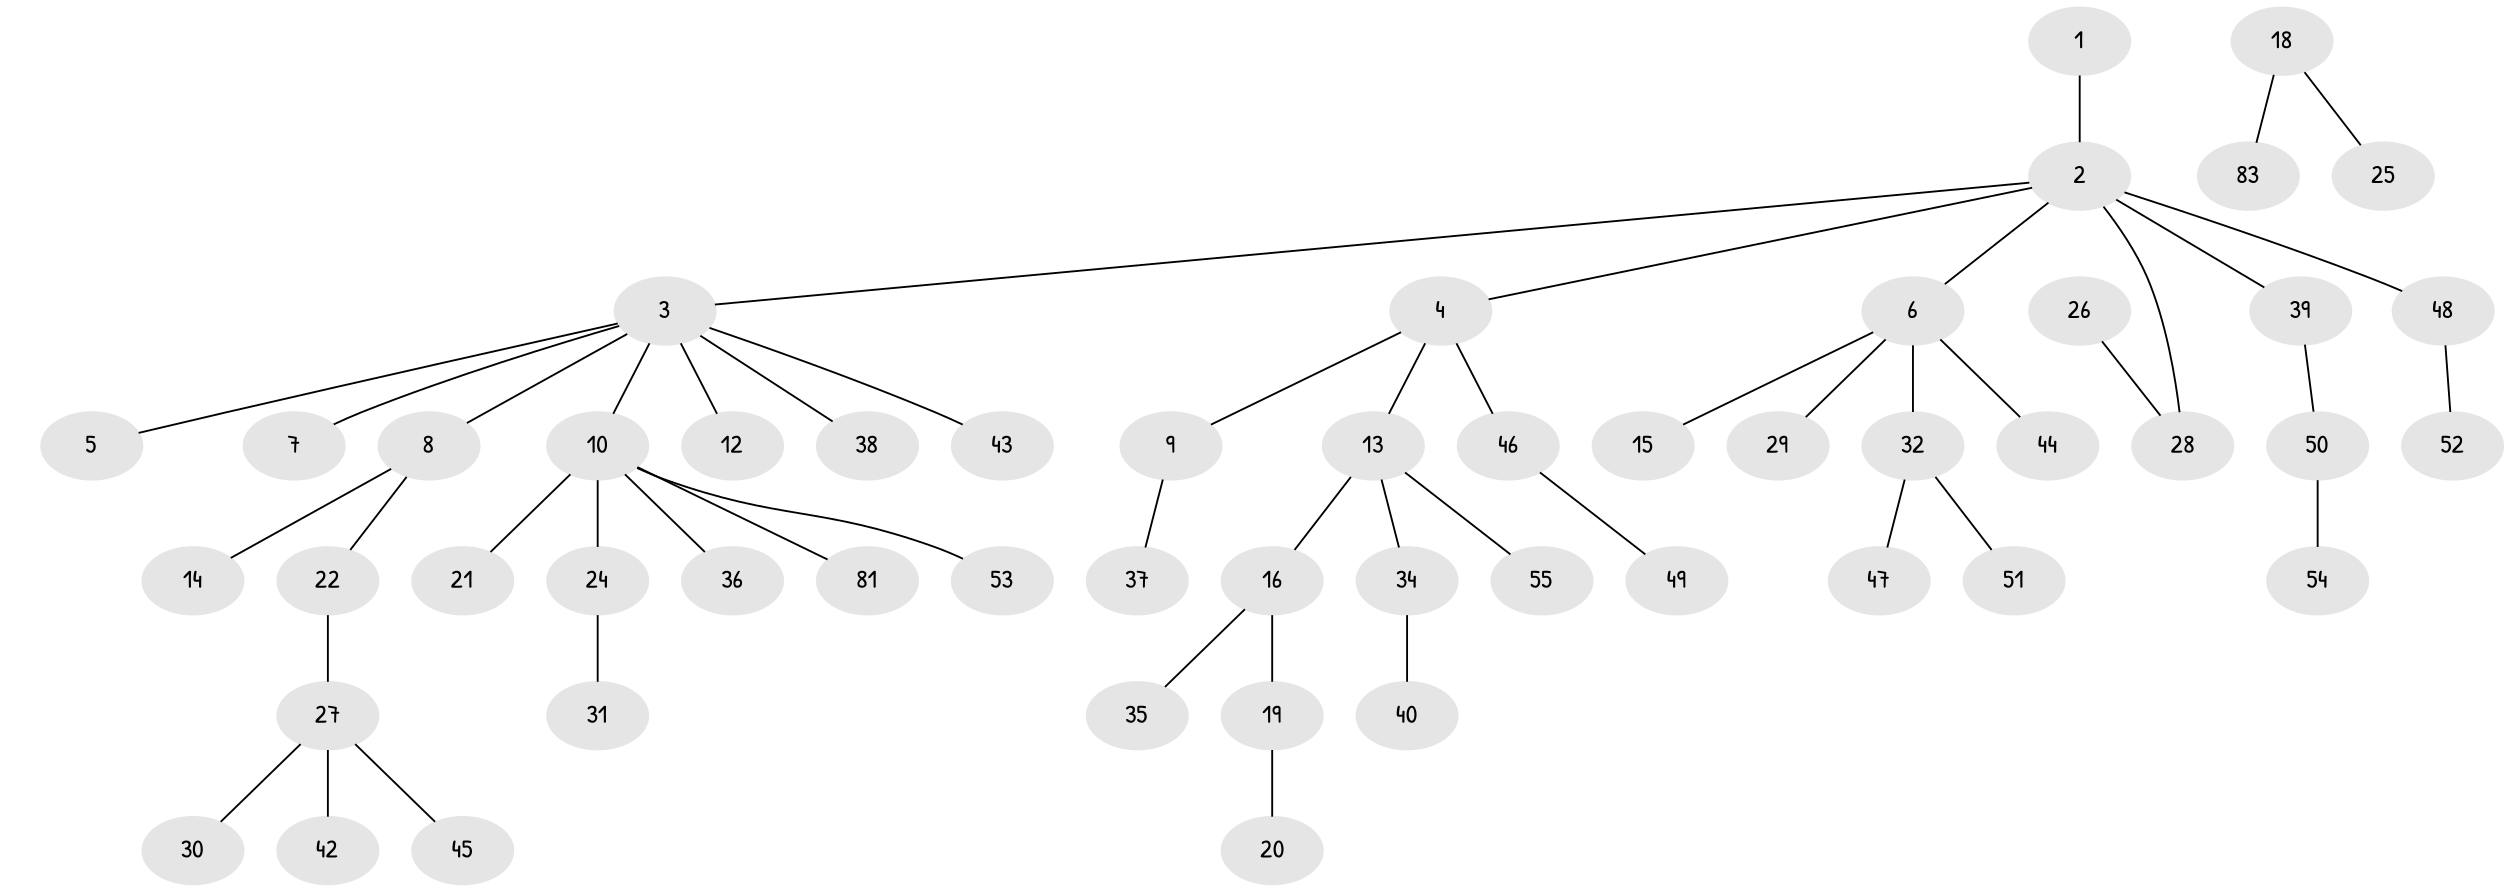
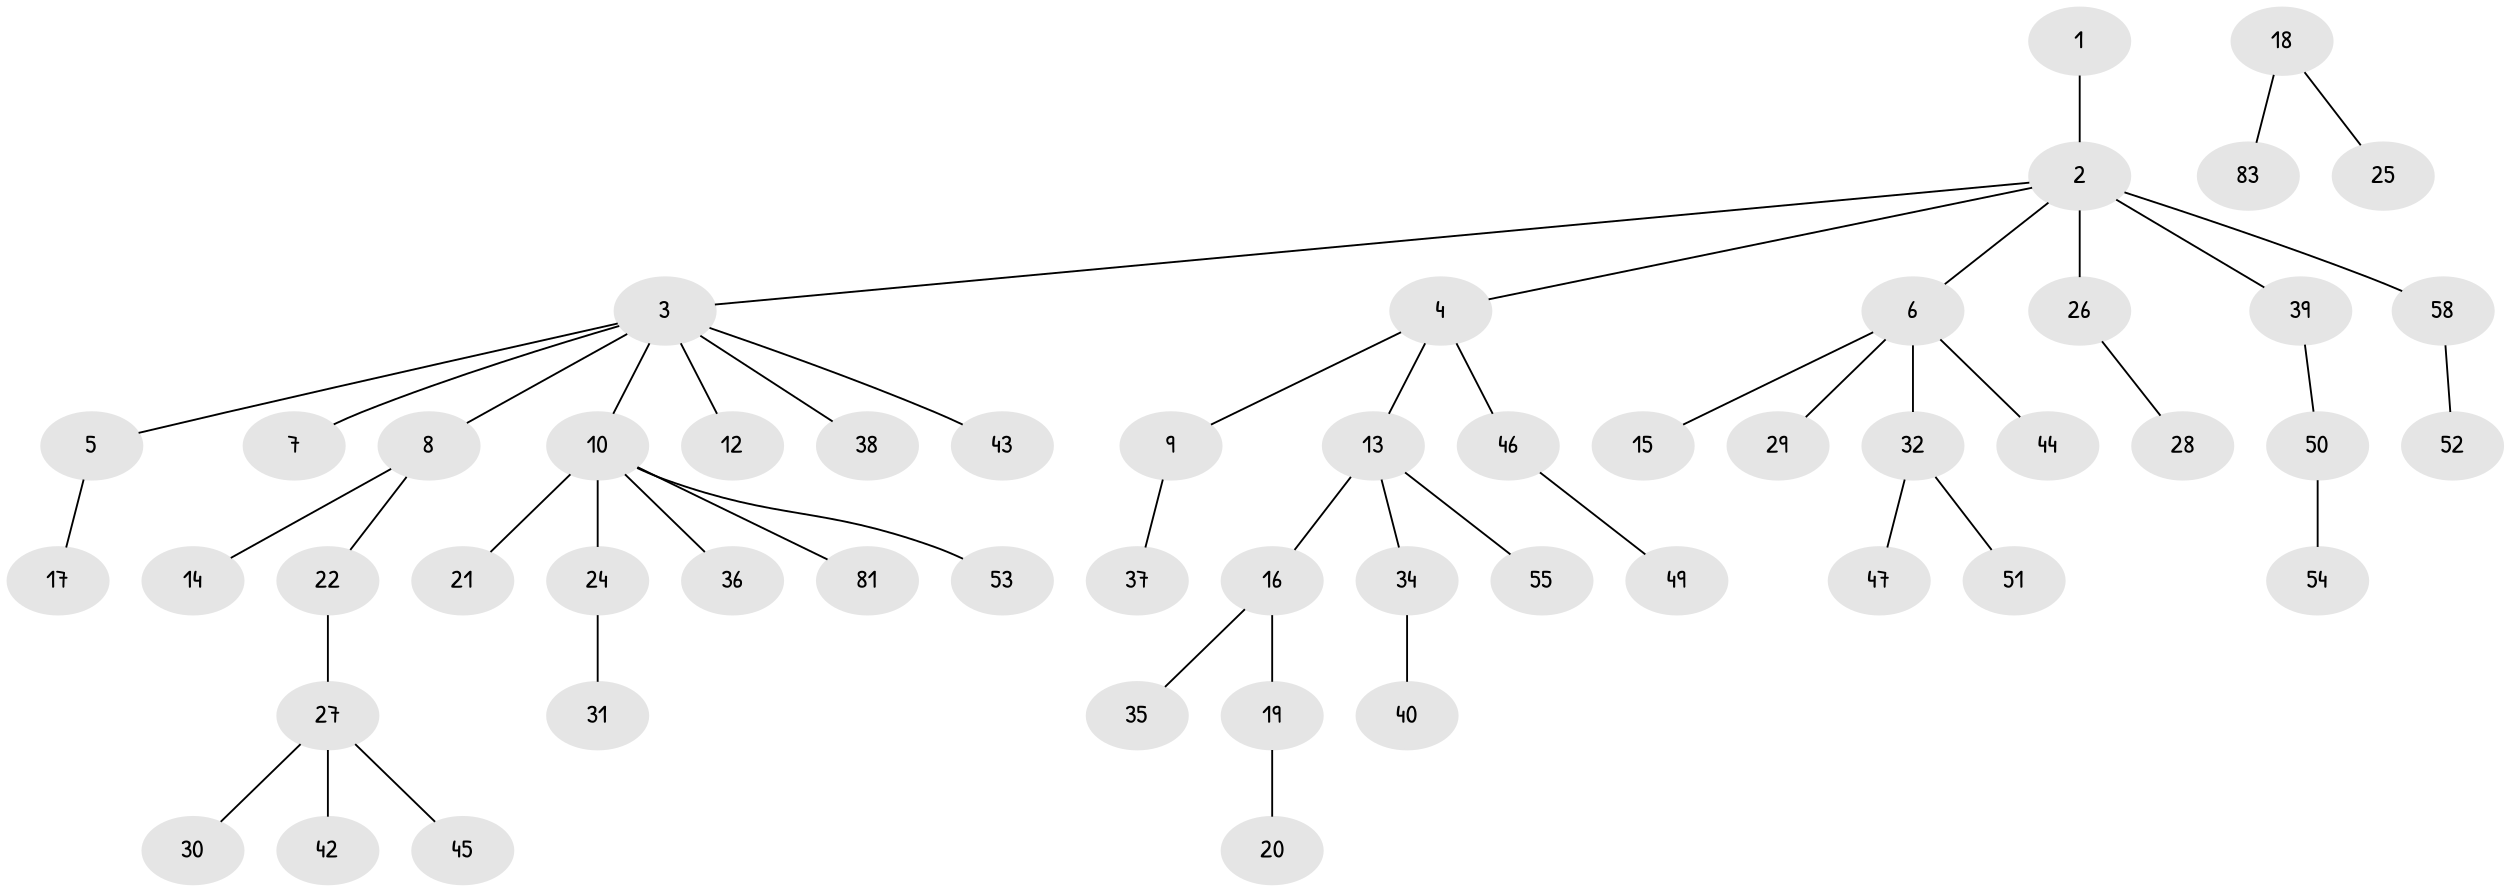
(2157, 304) -> (2080, 244)
(2443, 311) -> (2443, 311)
none -> (58, 581)
